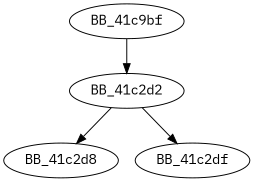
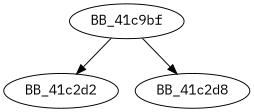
(97, 122) -> (156, 53)
(193, 160) -> none
